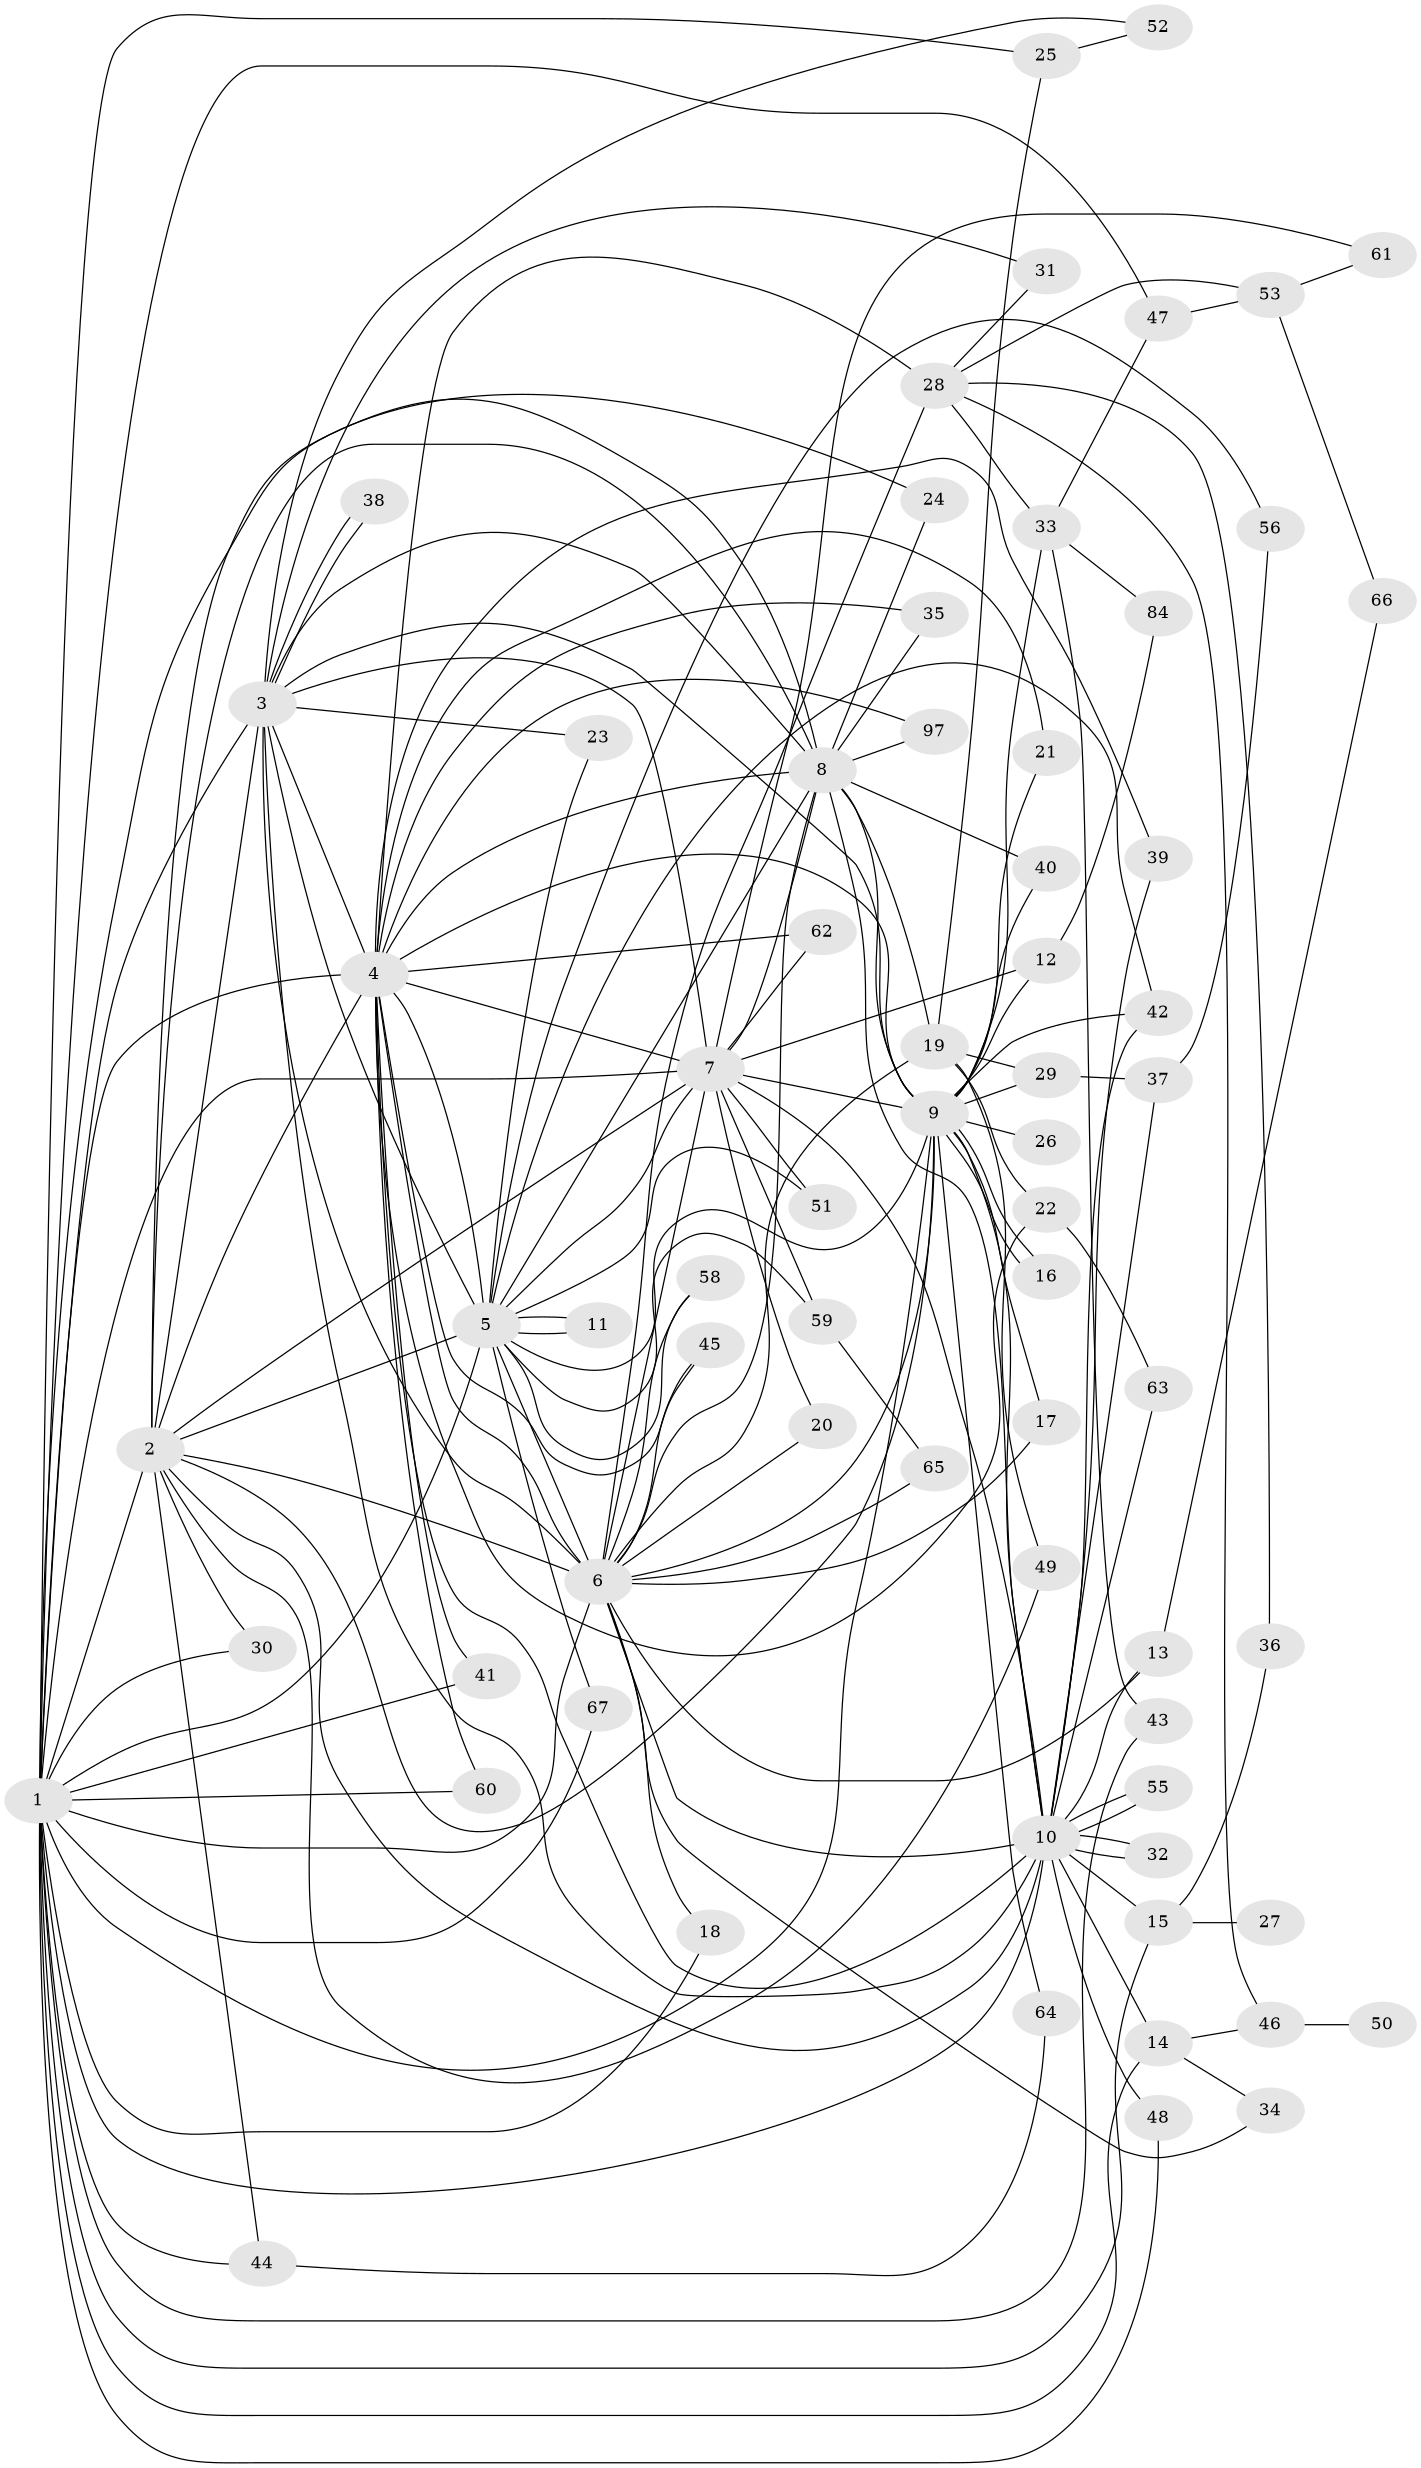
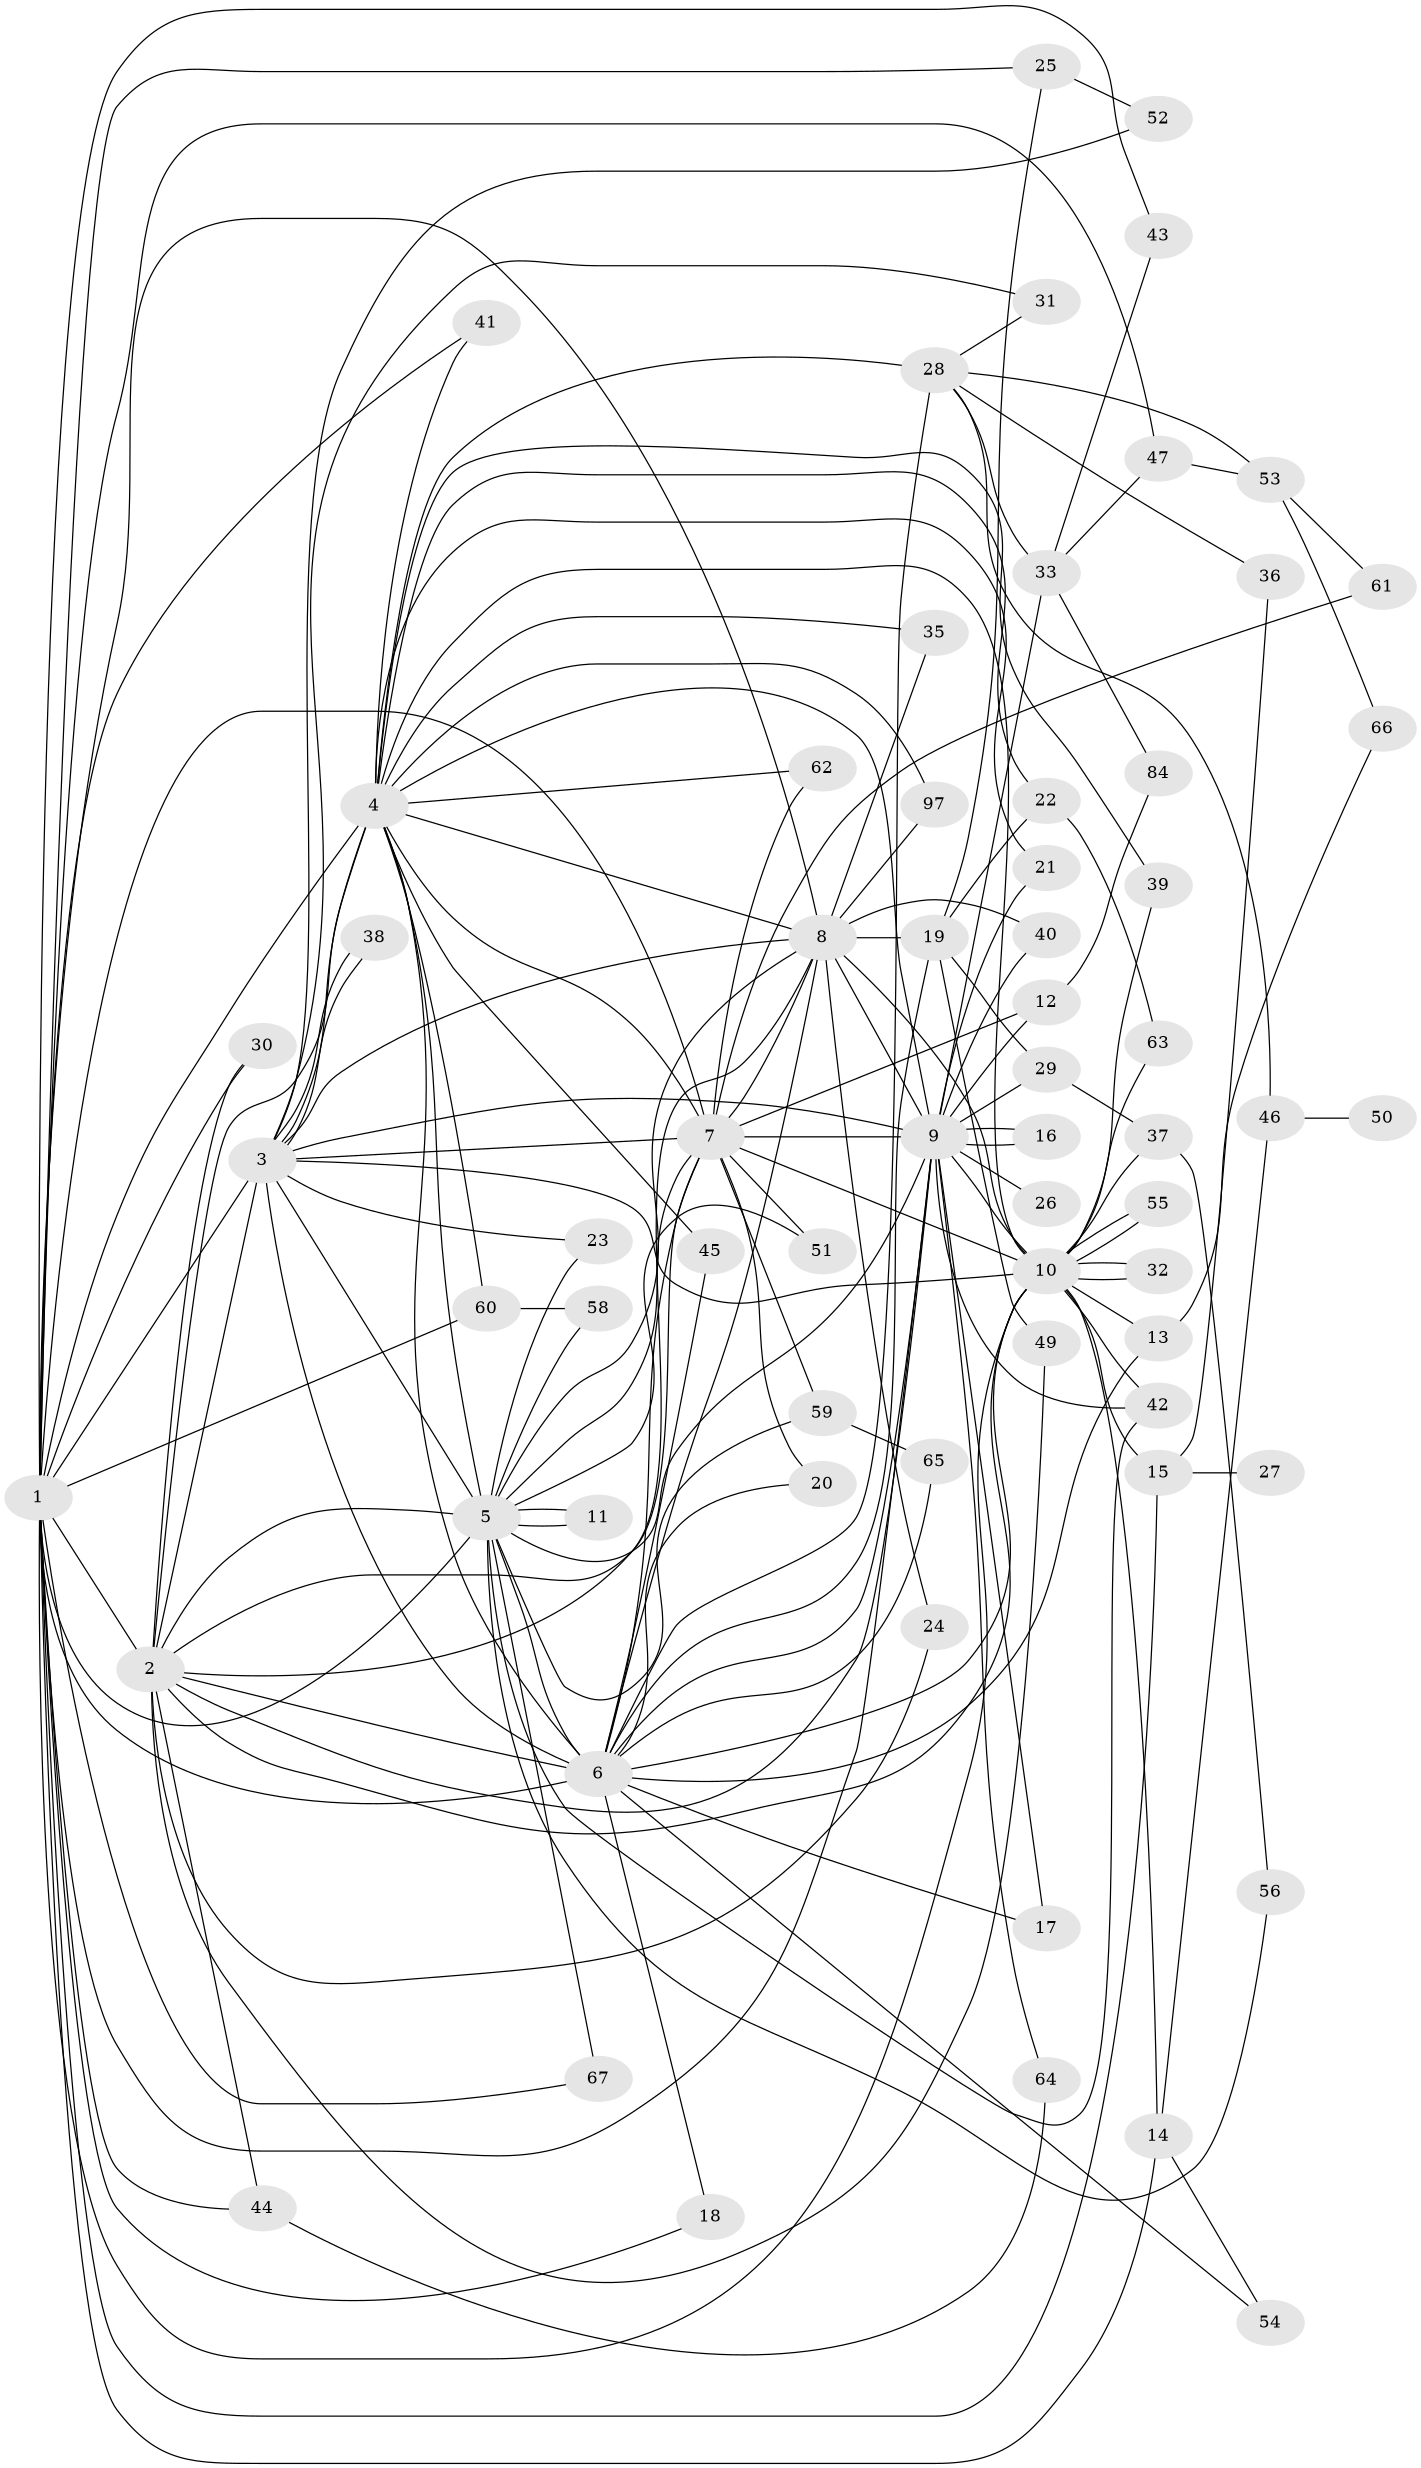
(647, 1419) -> (538, 1309)
(1271, 2111) -> (1271, 2323)
(1159, 2118) -> none
